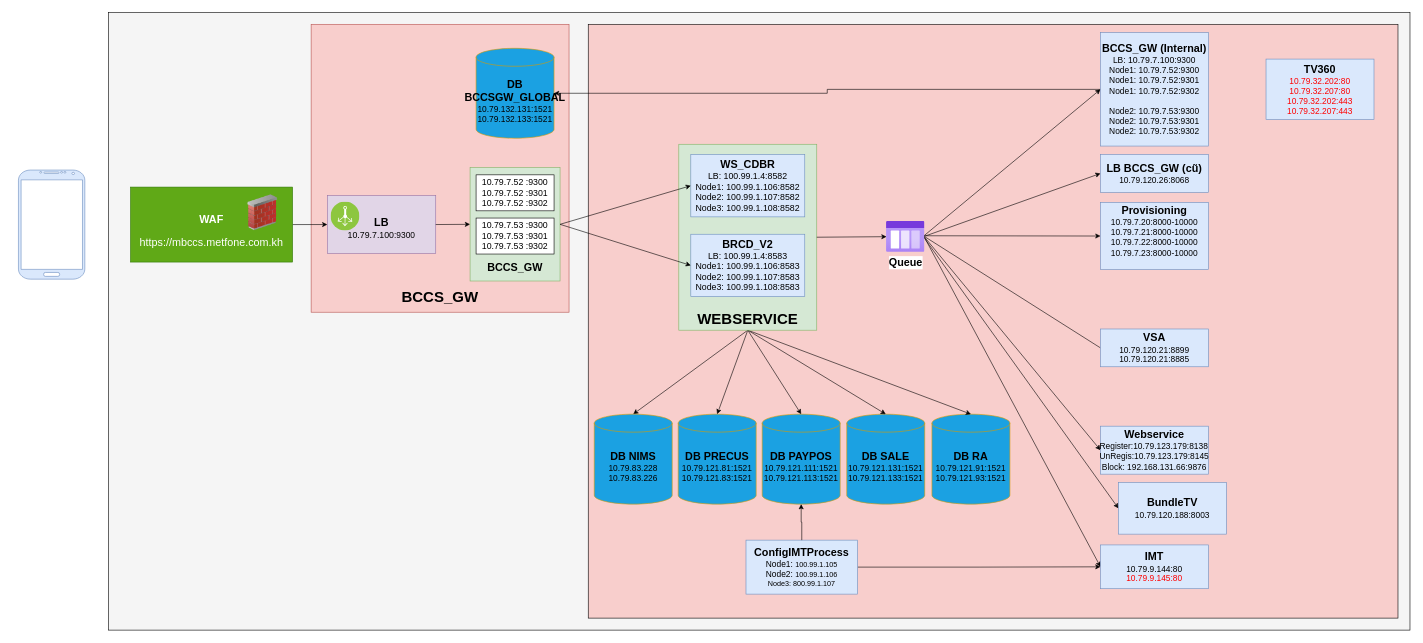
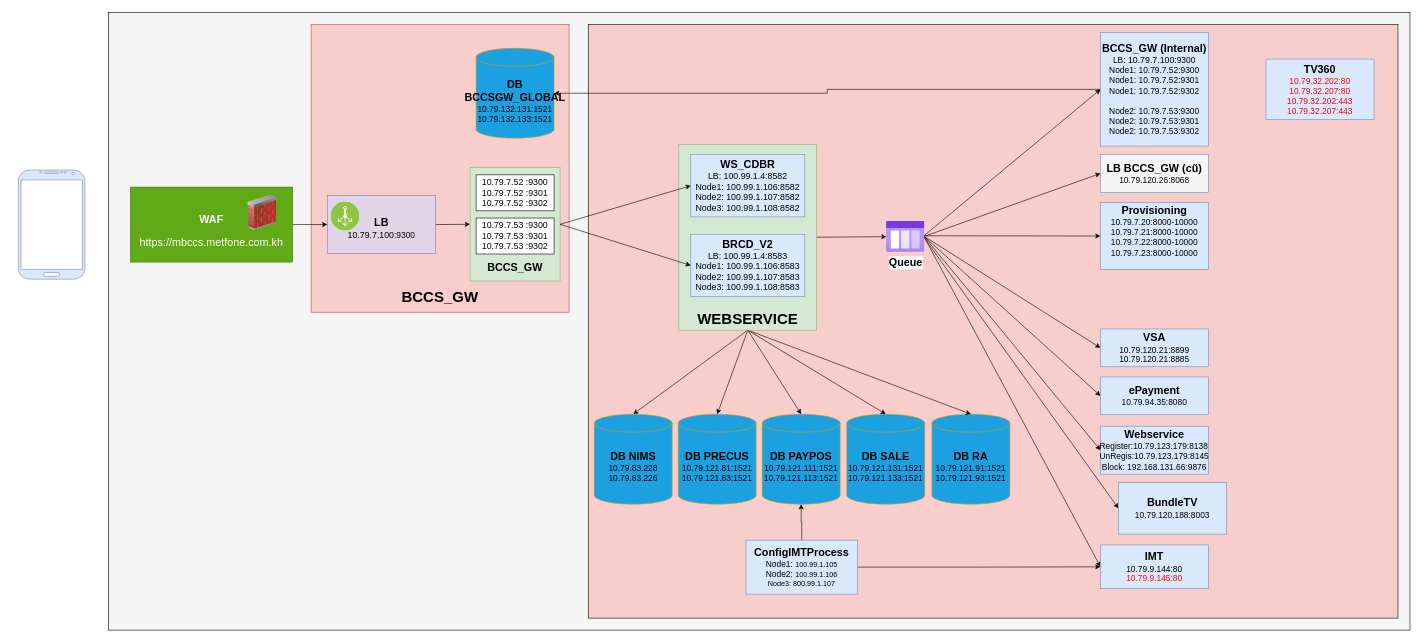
(1155, 173) -> (1155, 173)
none -> (1017, 320)
(1097, 346) -> (1096, 345)
none -> (1155, 396)
